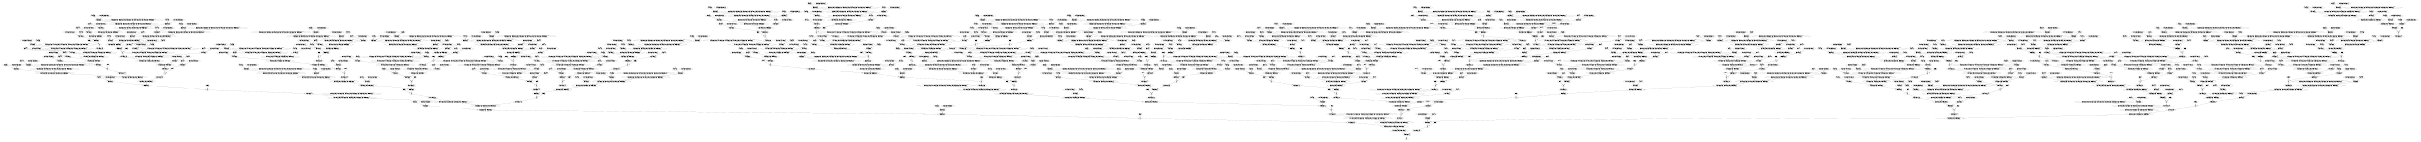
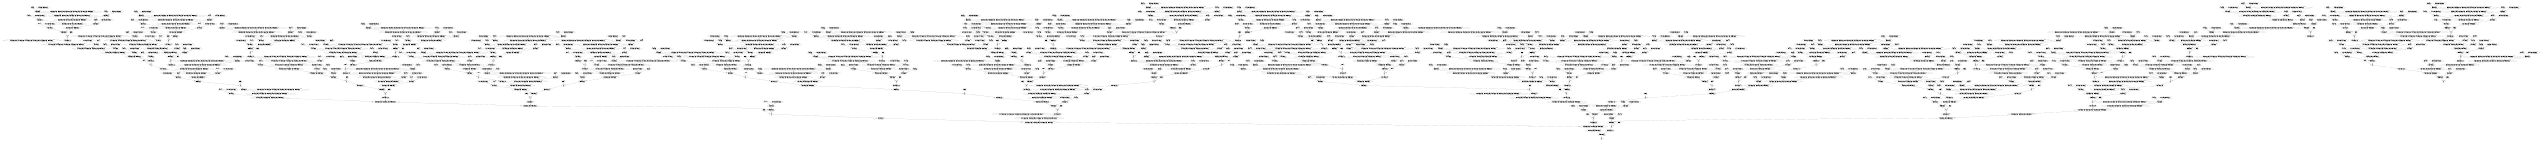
(2171, 110) -> none
